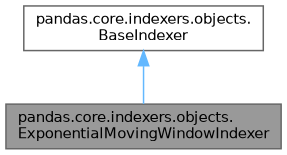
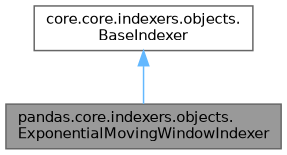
(144, 28) -> (144, 28)
